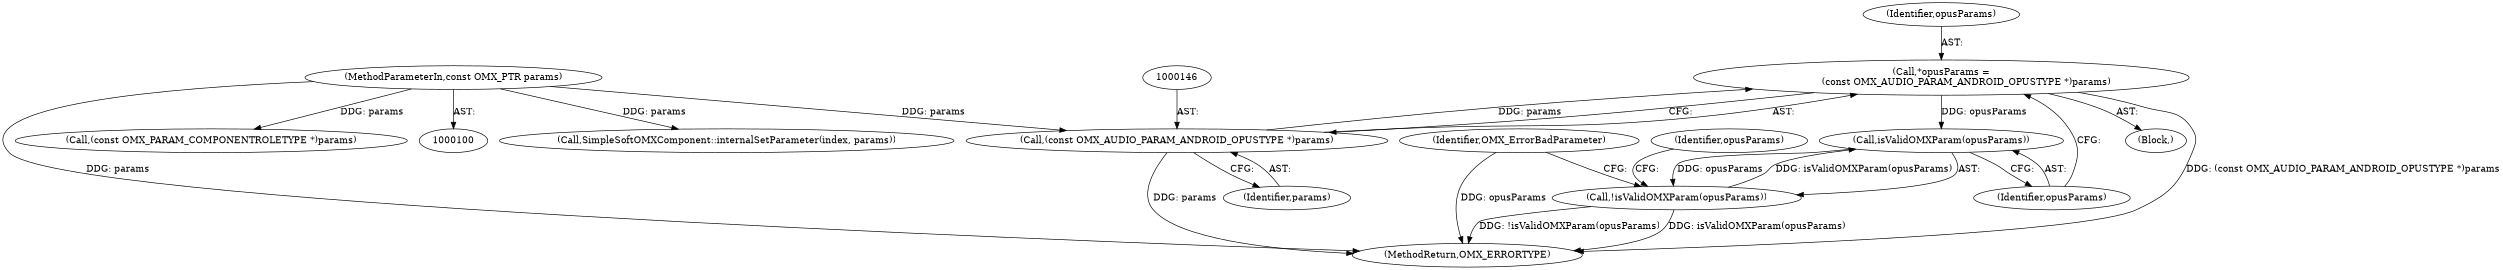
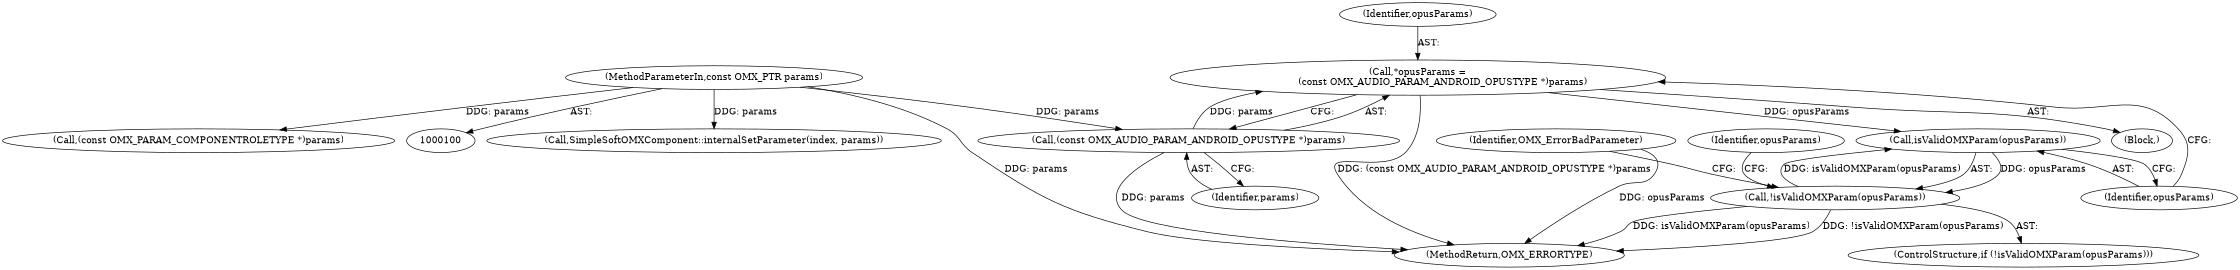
(1177, 78) -> none
none -> (2024, 255)
